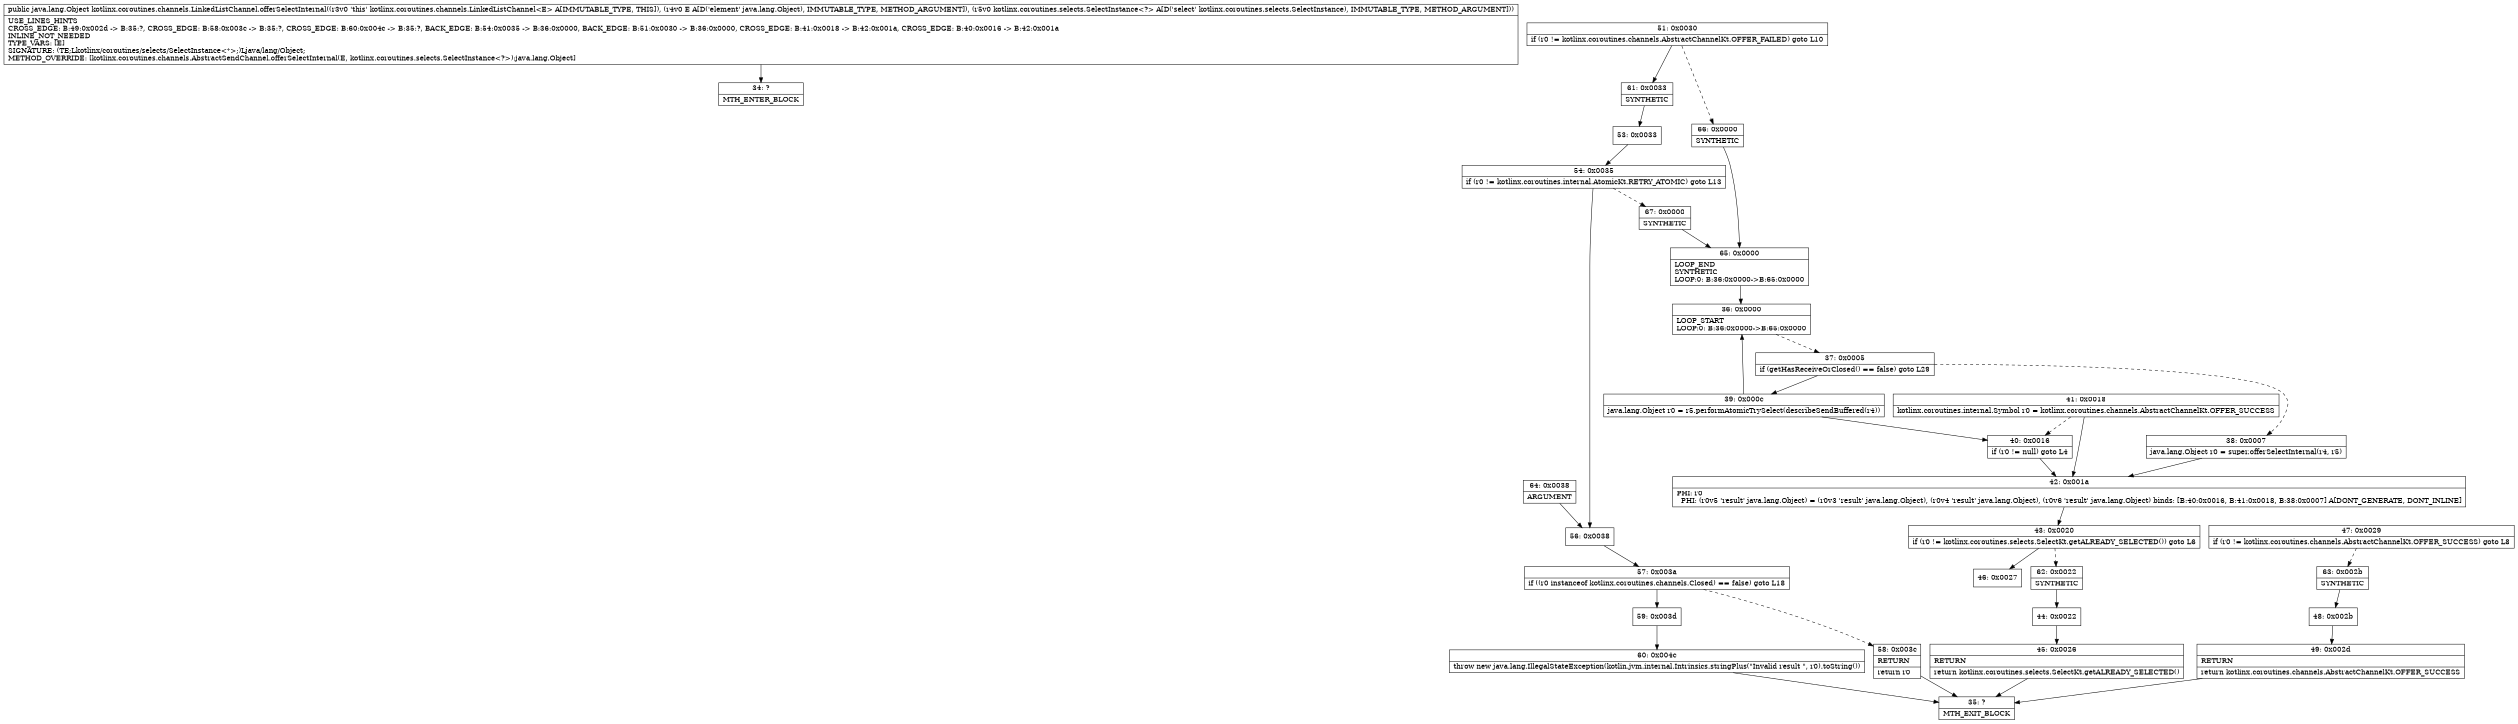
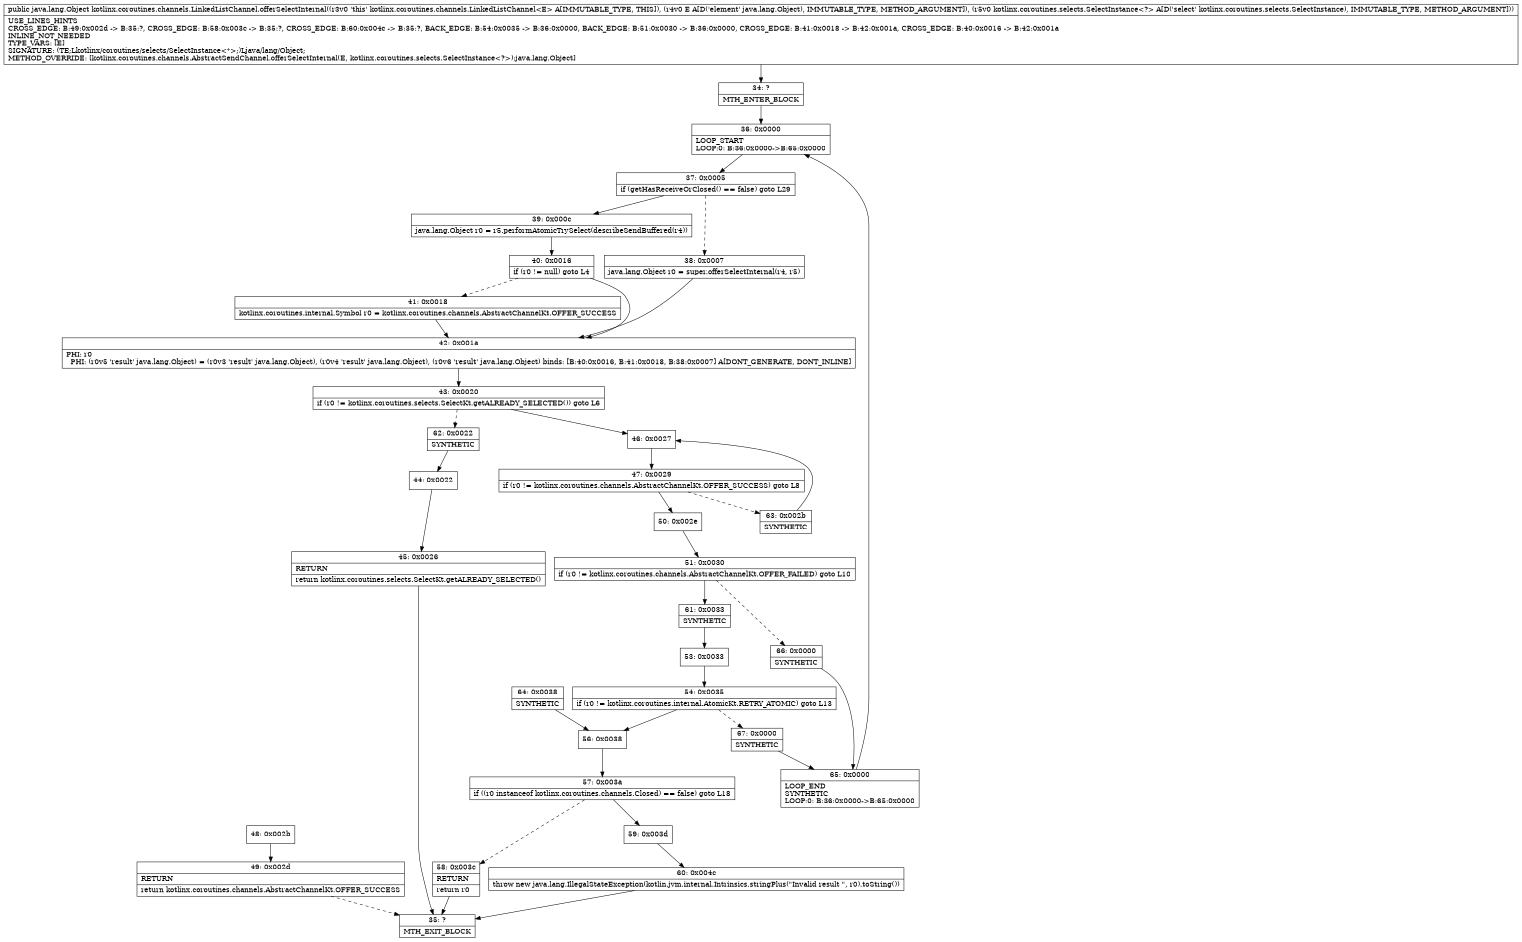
(1795, 343) -> (733, 162)
(1743, 367) -> (761, 112)
(2060, 425) -> (492, 287)
none -> (652, 456)
(1550, 497) -> (538, 704)
none -> (678, 522)
(2338, 596) -> (770, 452)
(2111, 690) -> (363, 905)
